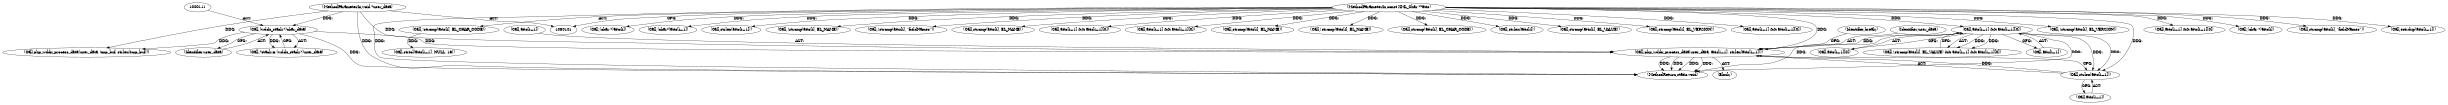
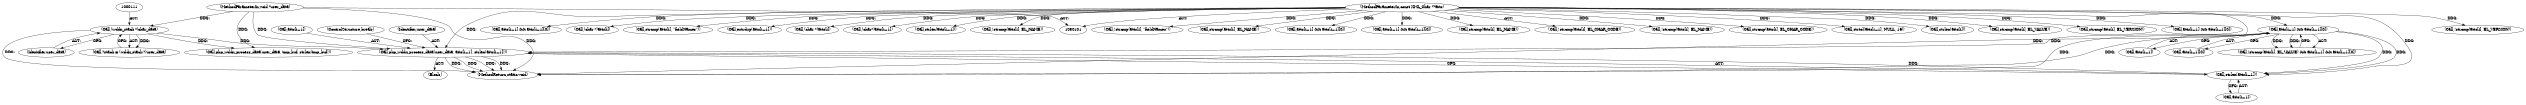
(672, 19) -> (1184, 19)
(1862, 30) -> (351, 30)
(408, 39) -> (1650, 15)
